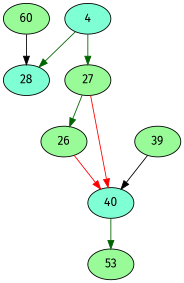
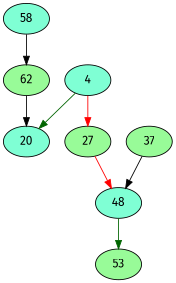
(26, 19) -> (26, 80)
none -> (26, 19)
(88, 45) -> (88, 107)
(26, 80) -> (26, 142)
(64, 142) -> none
(158, 142) -> (149, 142)
(111, 203) -> (119, 203)
